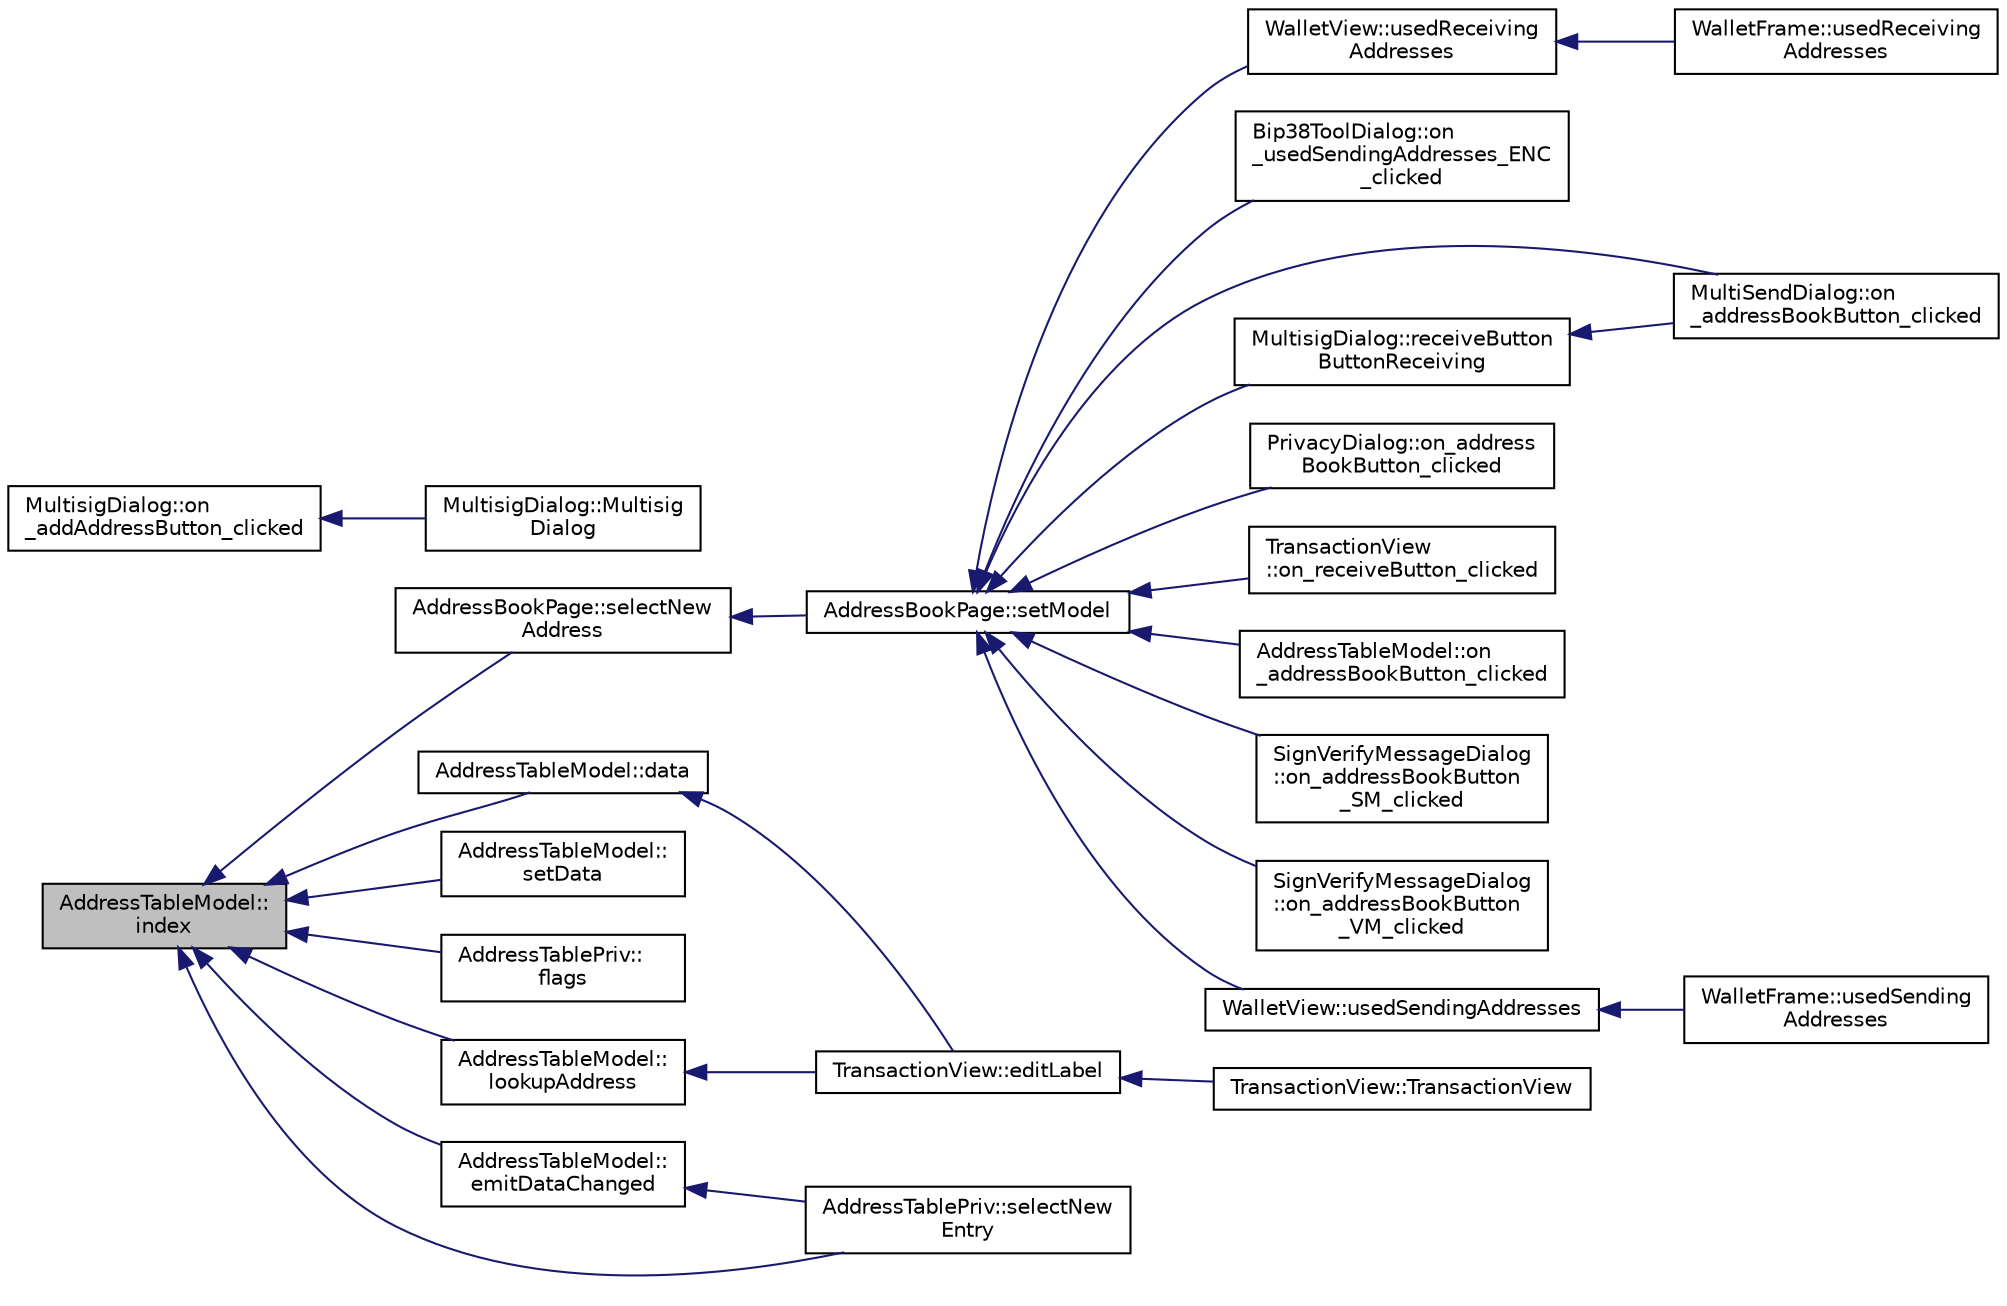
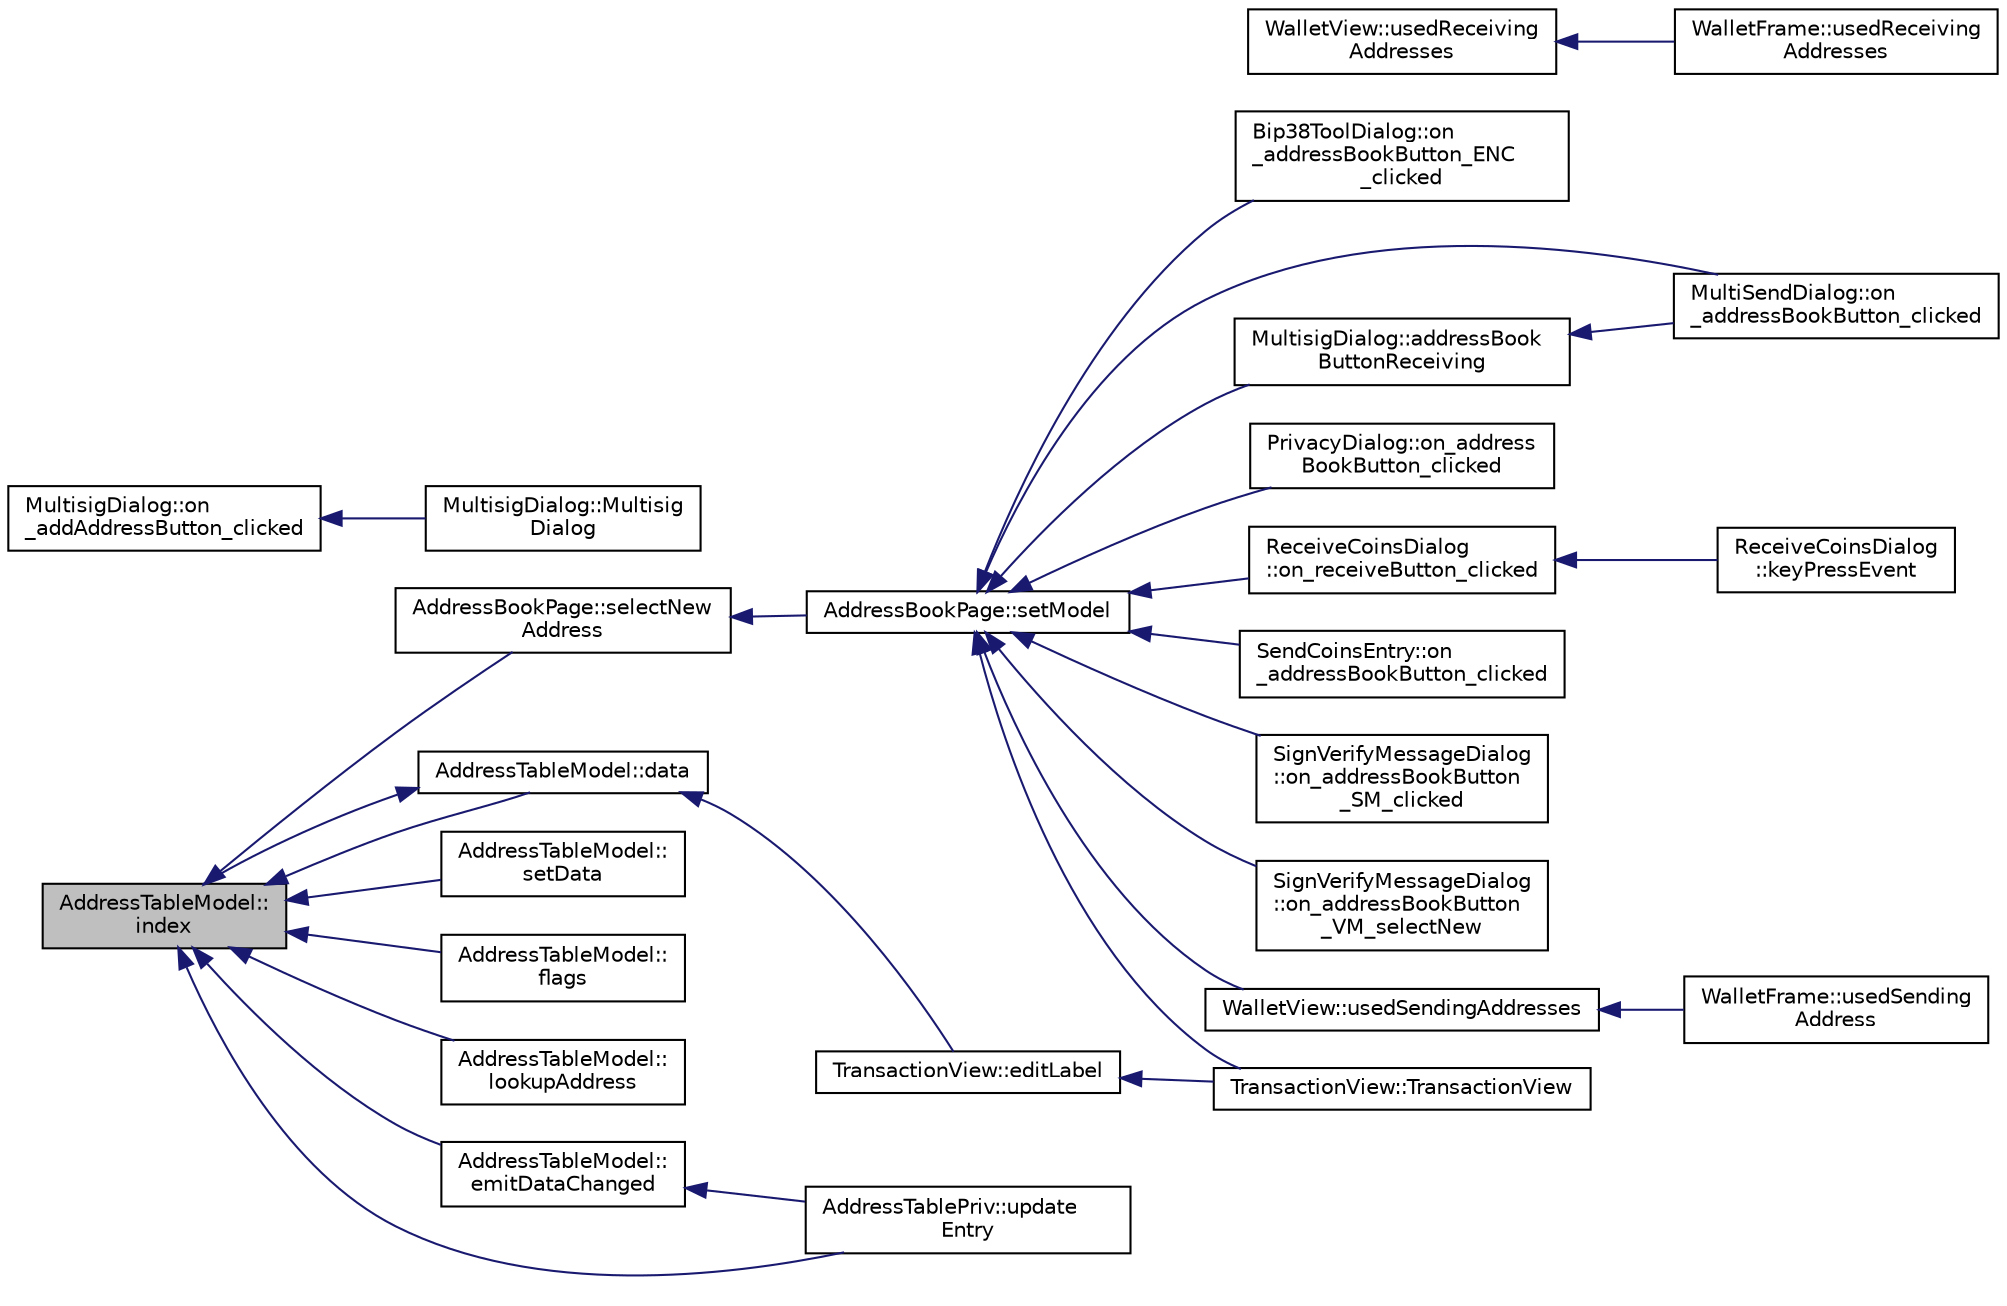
(1402, 156) -> (1402, 156)
(1063, 290) -> (1072, 887)
(1402, 352) -> (1402, 352)
(1402, 560) -> (1402, 560)
none -> (1836, 560)
(1402, 664) -> (1402, 664)
none -> (298, 835)
(1402, 906) -> (1402, 906)
(563, 968) -> (563, 968)
(1836, 1010) -> (1836, 1010)
(762, 1072) -> none
(968, 1220) -> (968, 1220)
